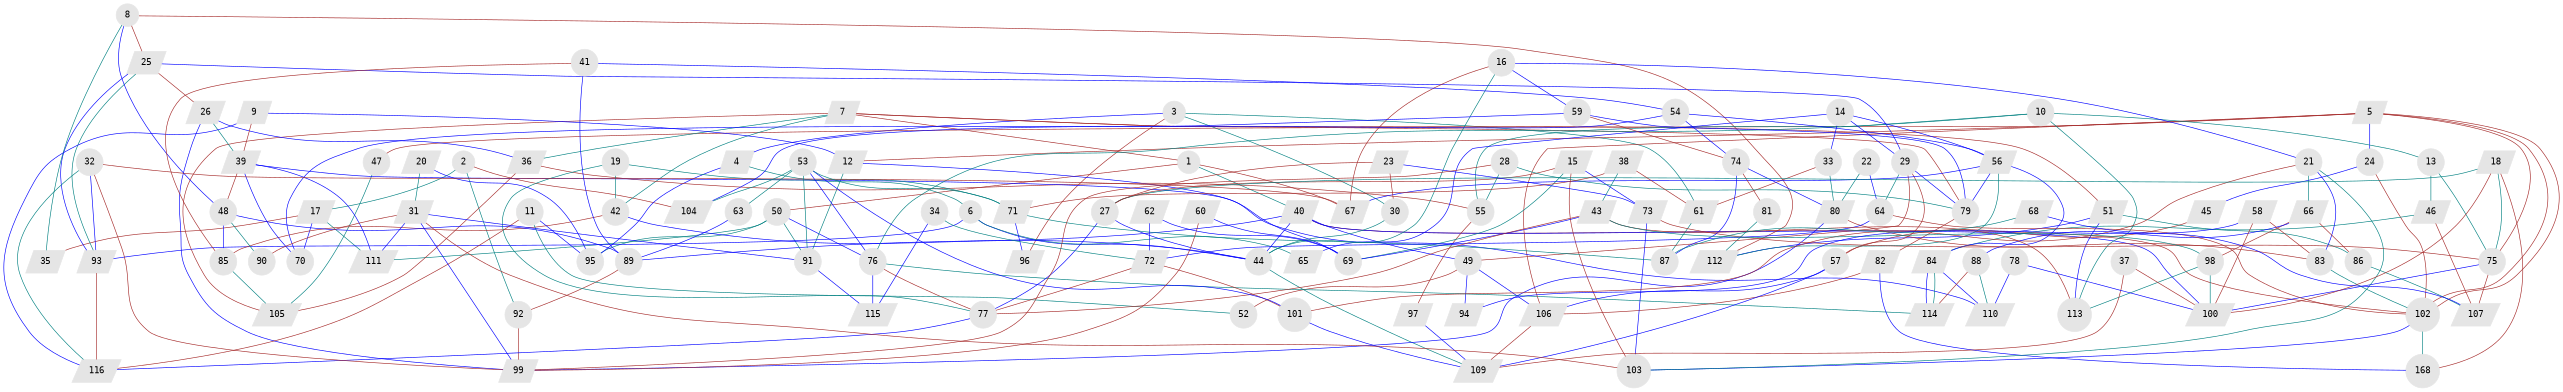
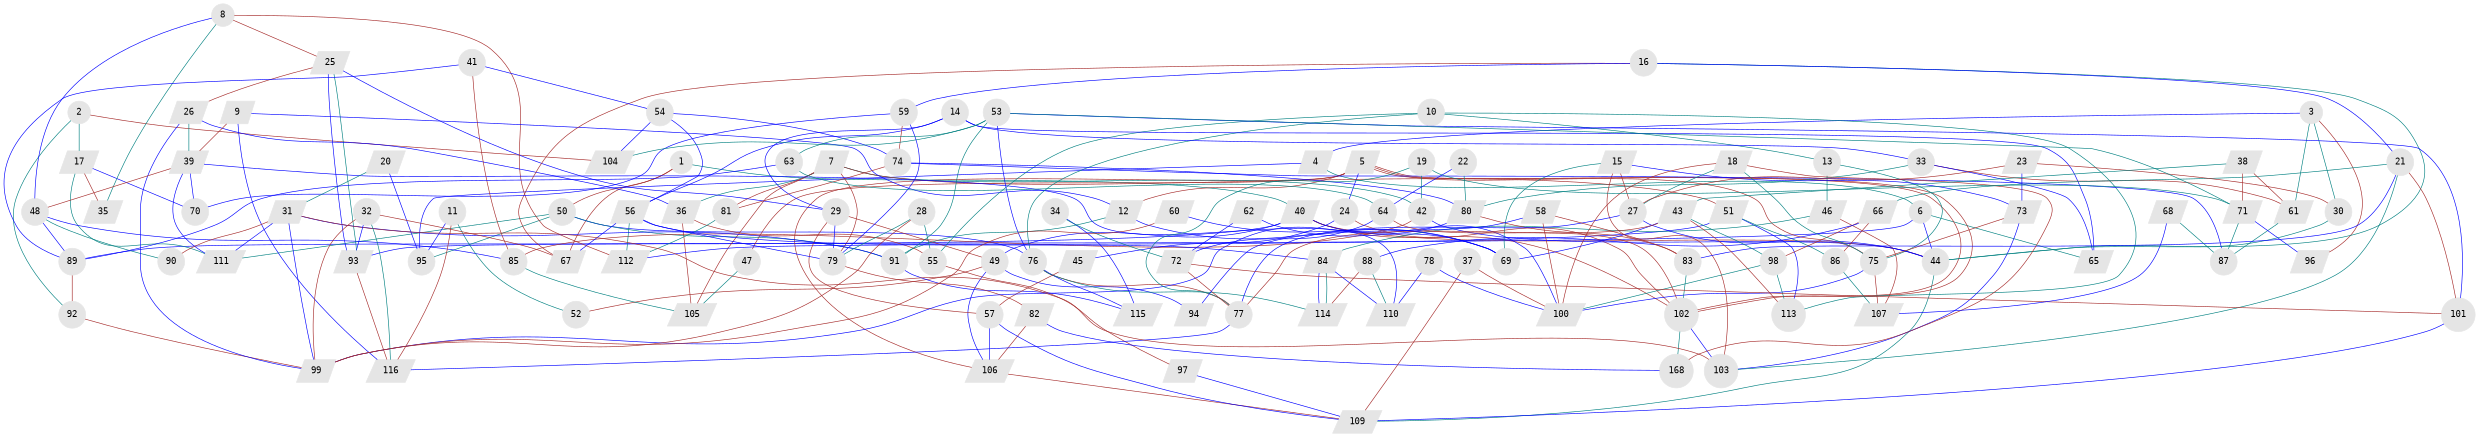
(1017, 137) -> (769, 190)
(1892, 187) -> (985, 190)
none -> (2044, 190)
(1279, 237) -> (1618, 241)
